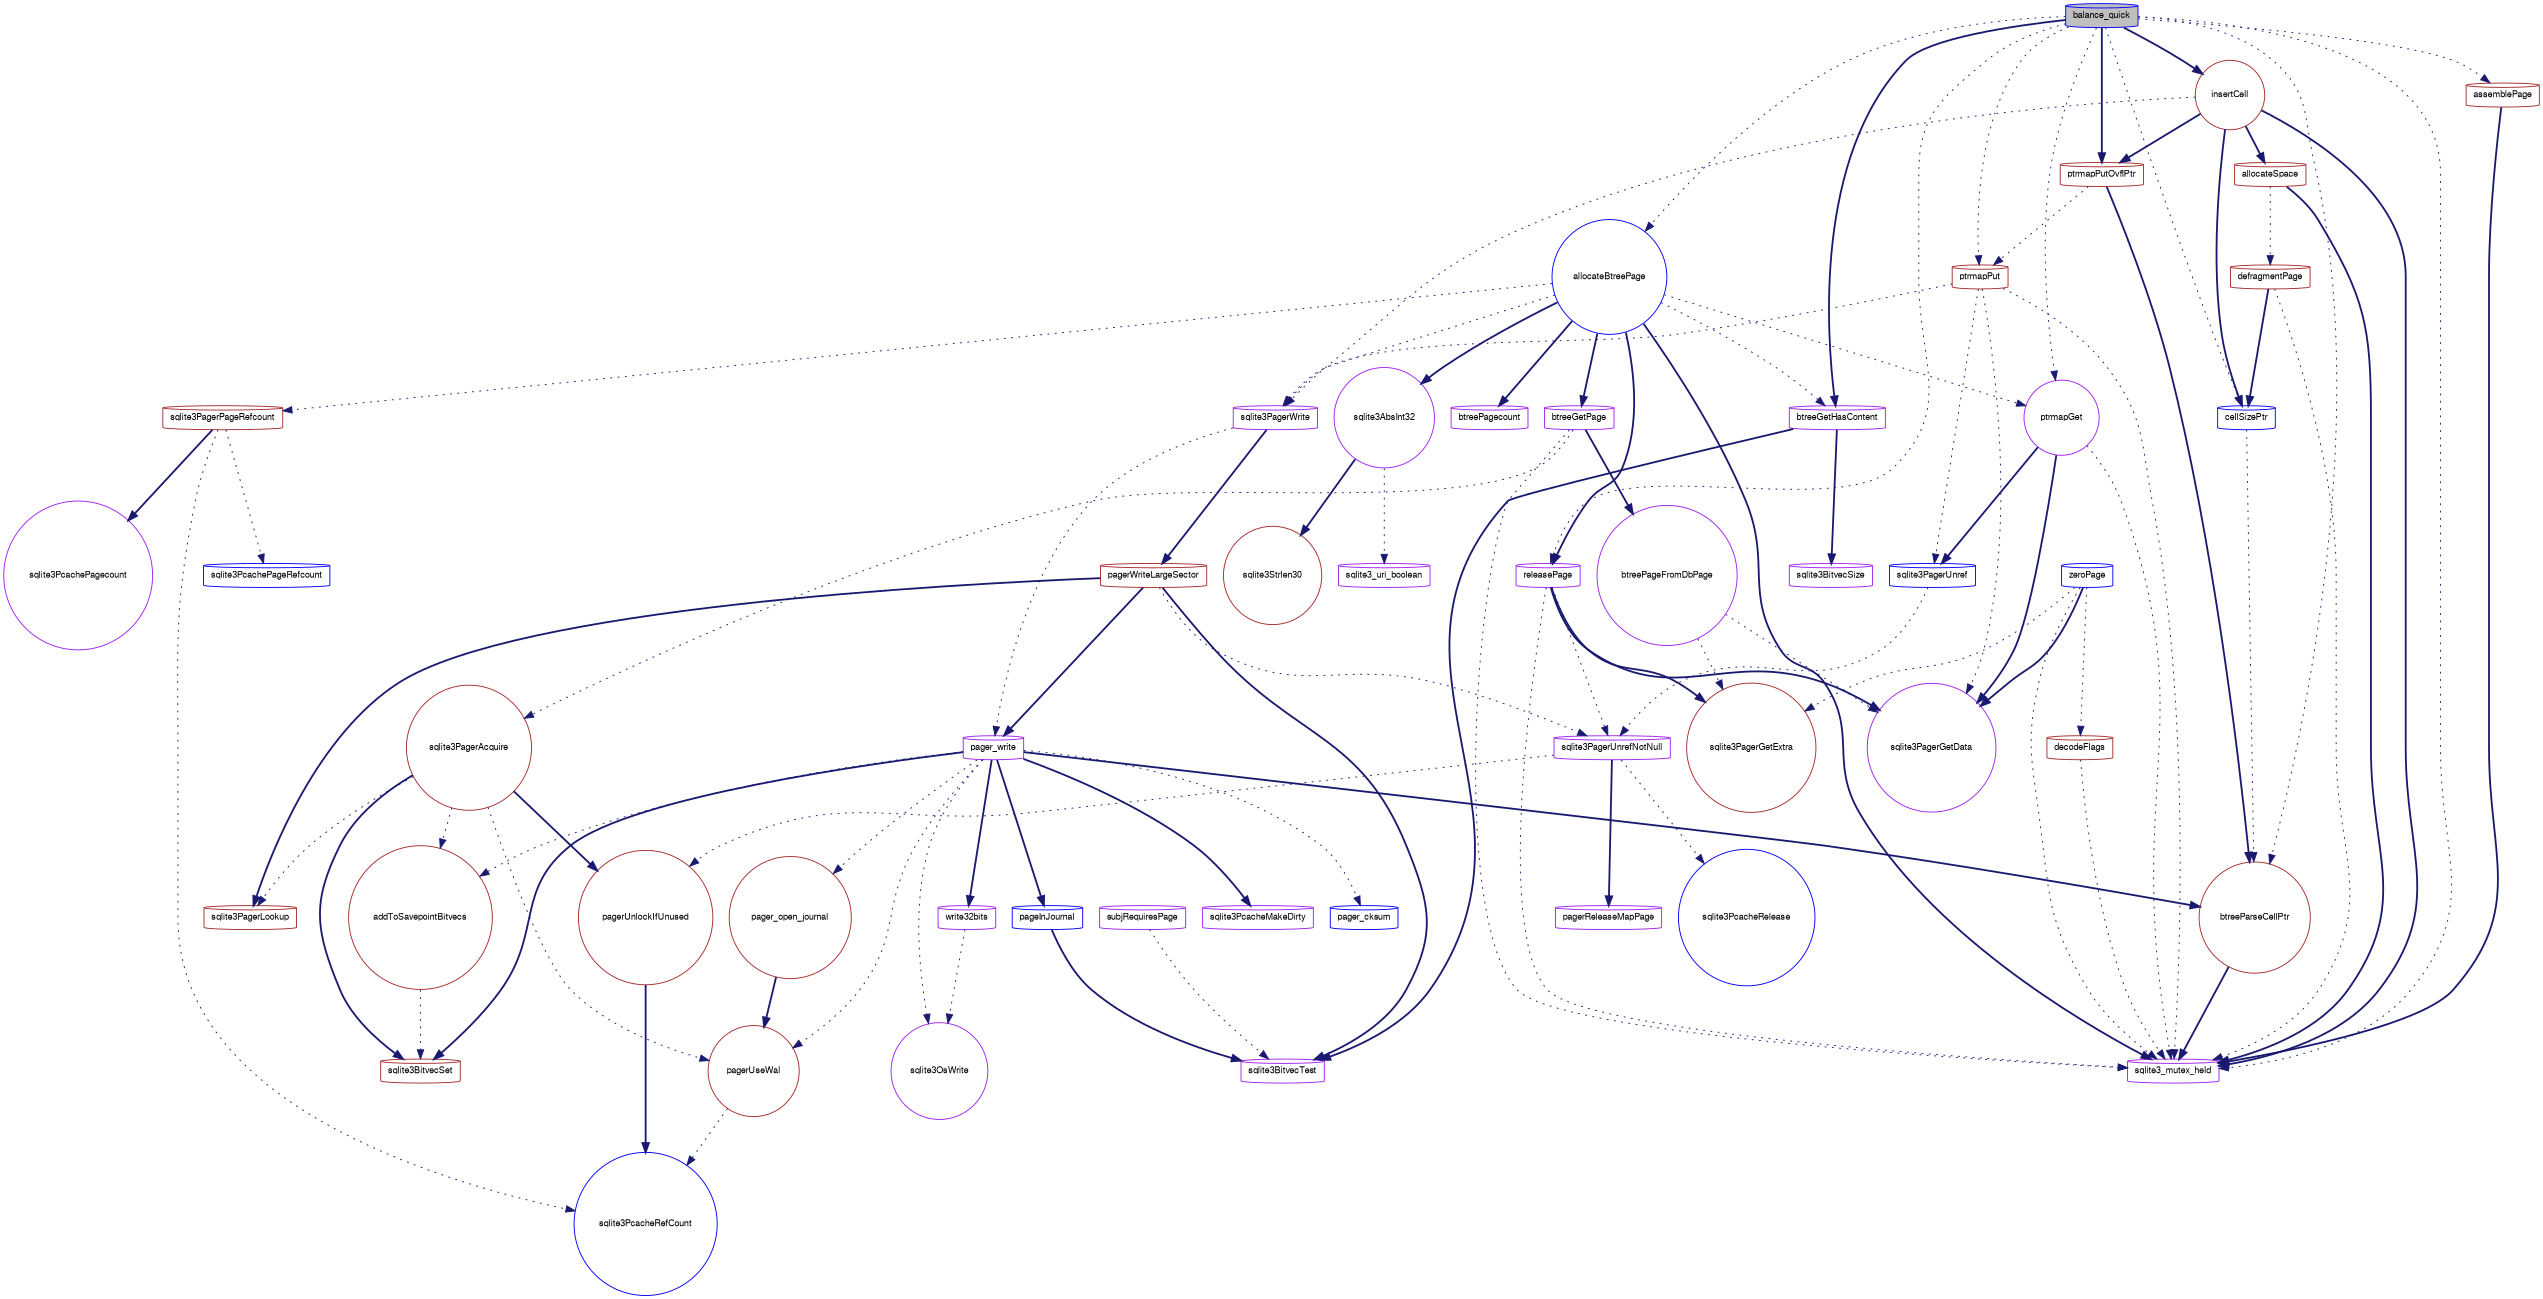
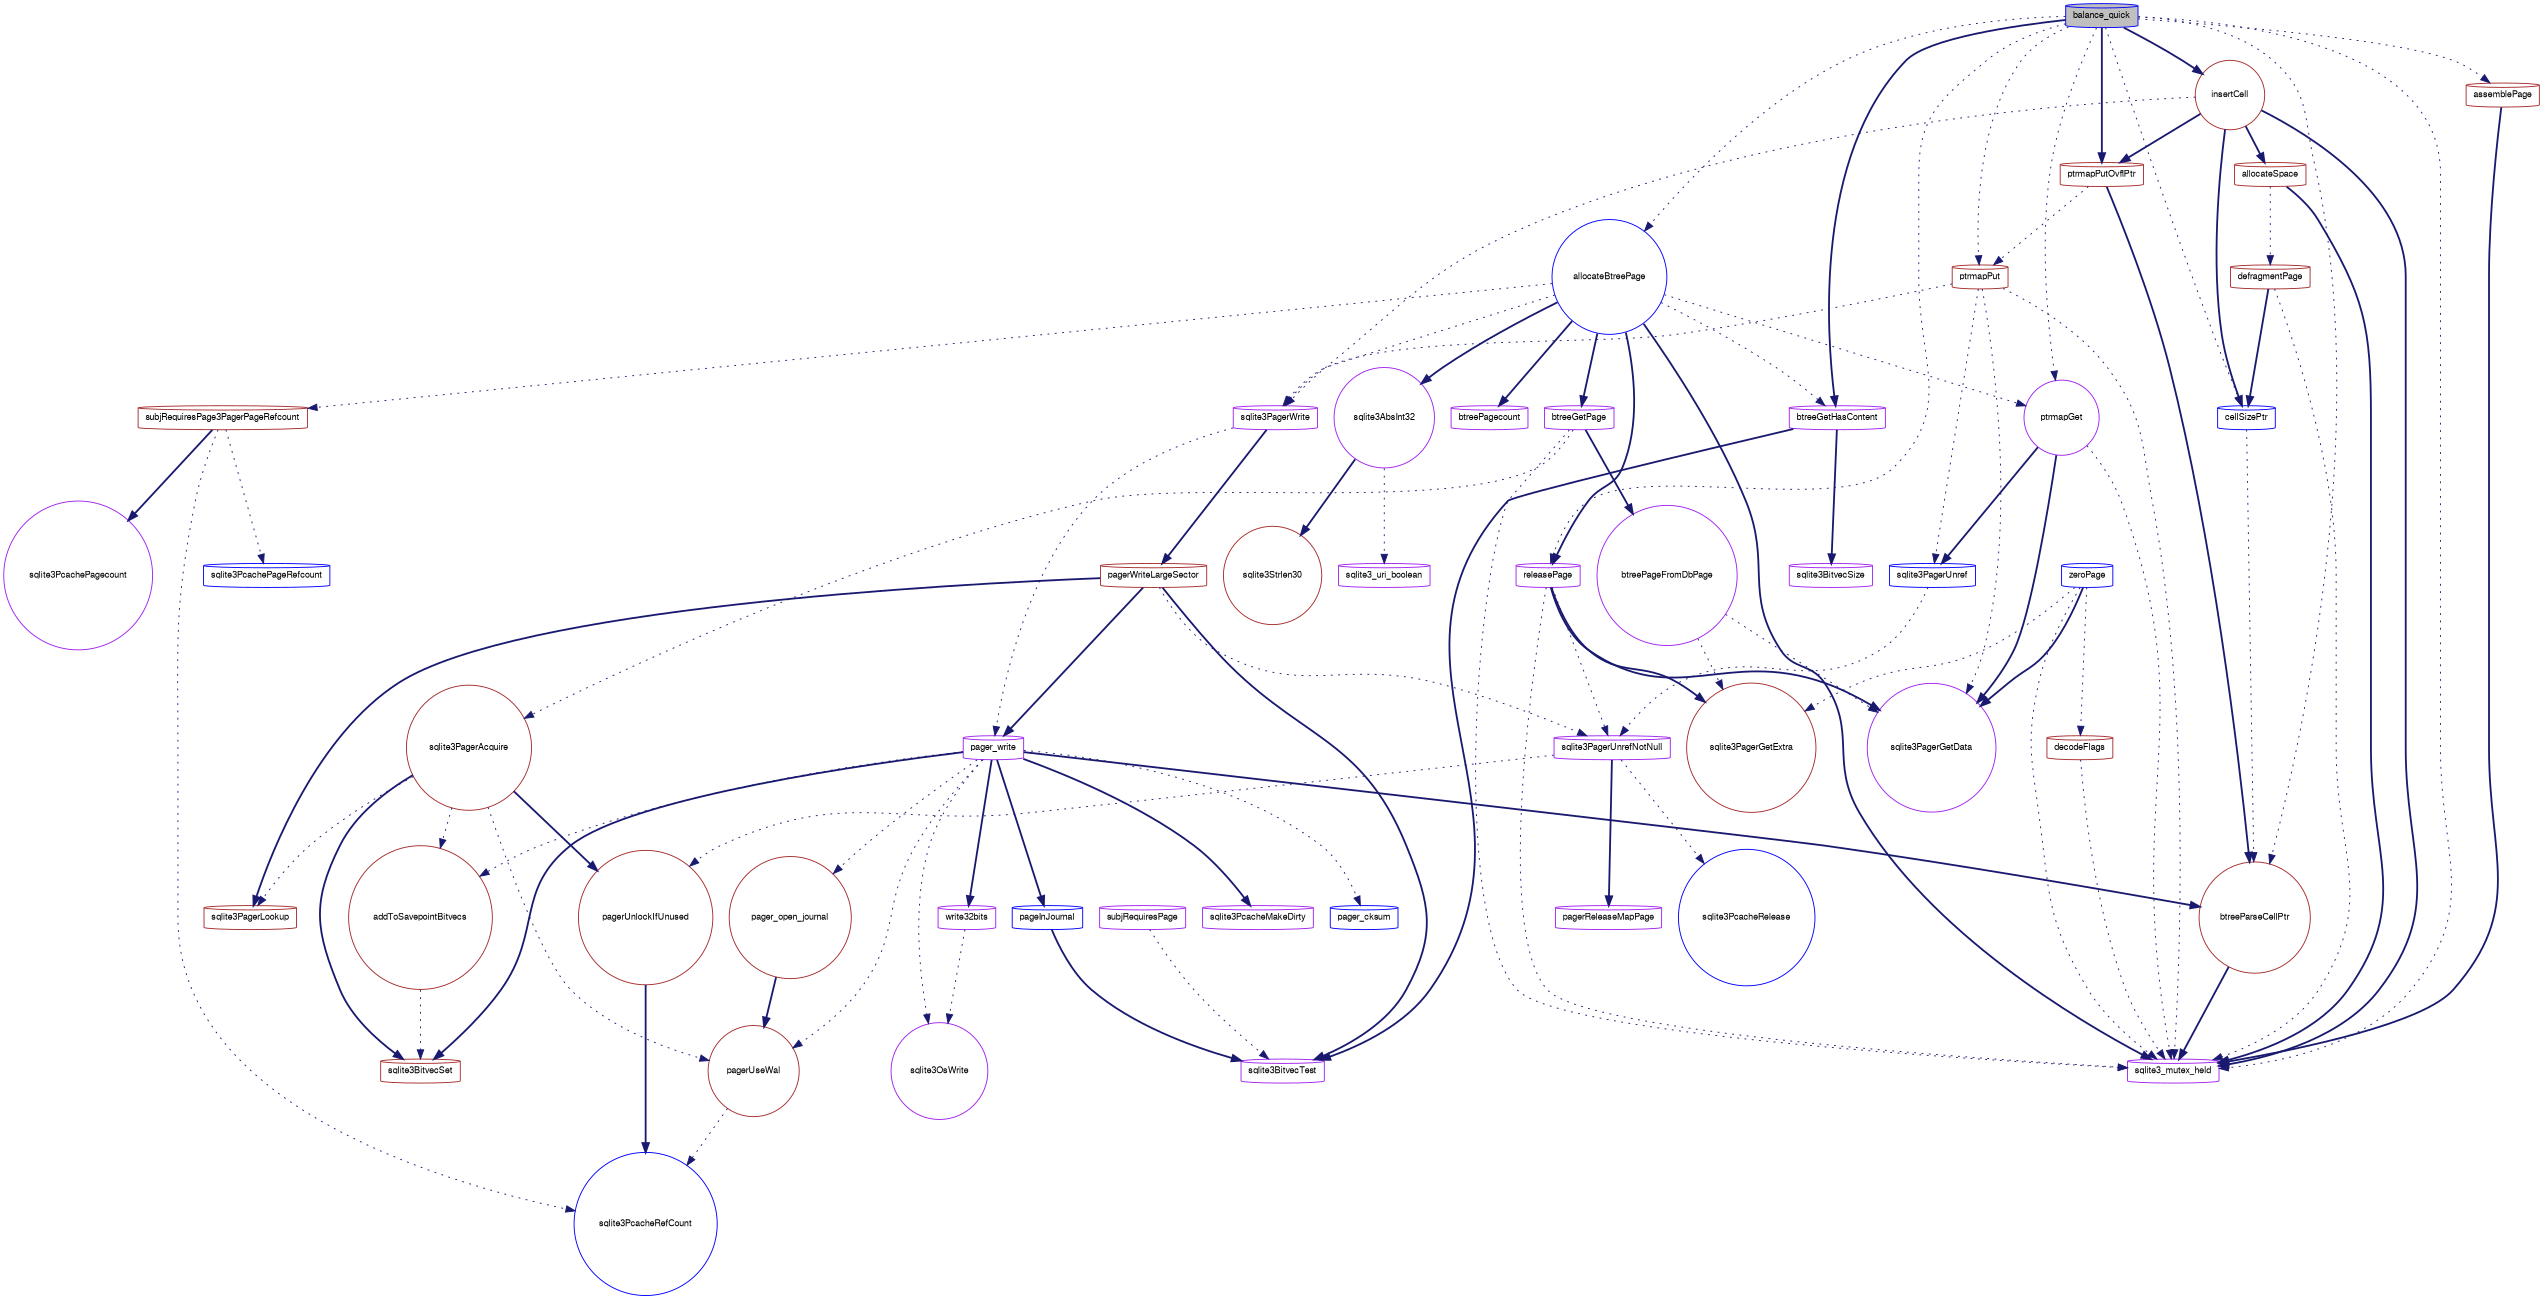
(223, 418) -> (223, 418)
